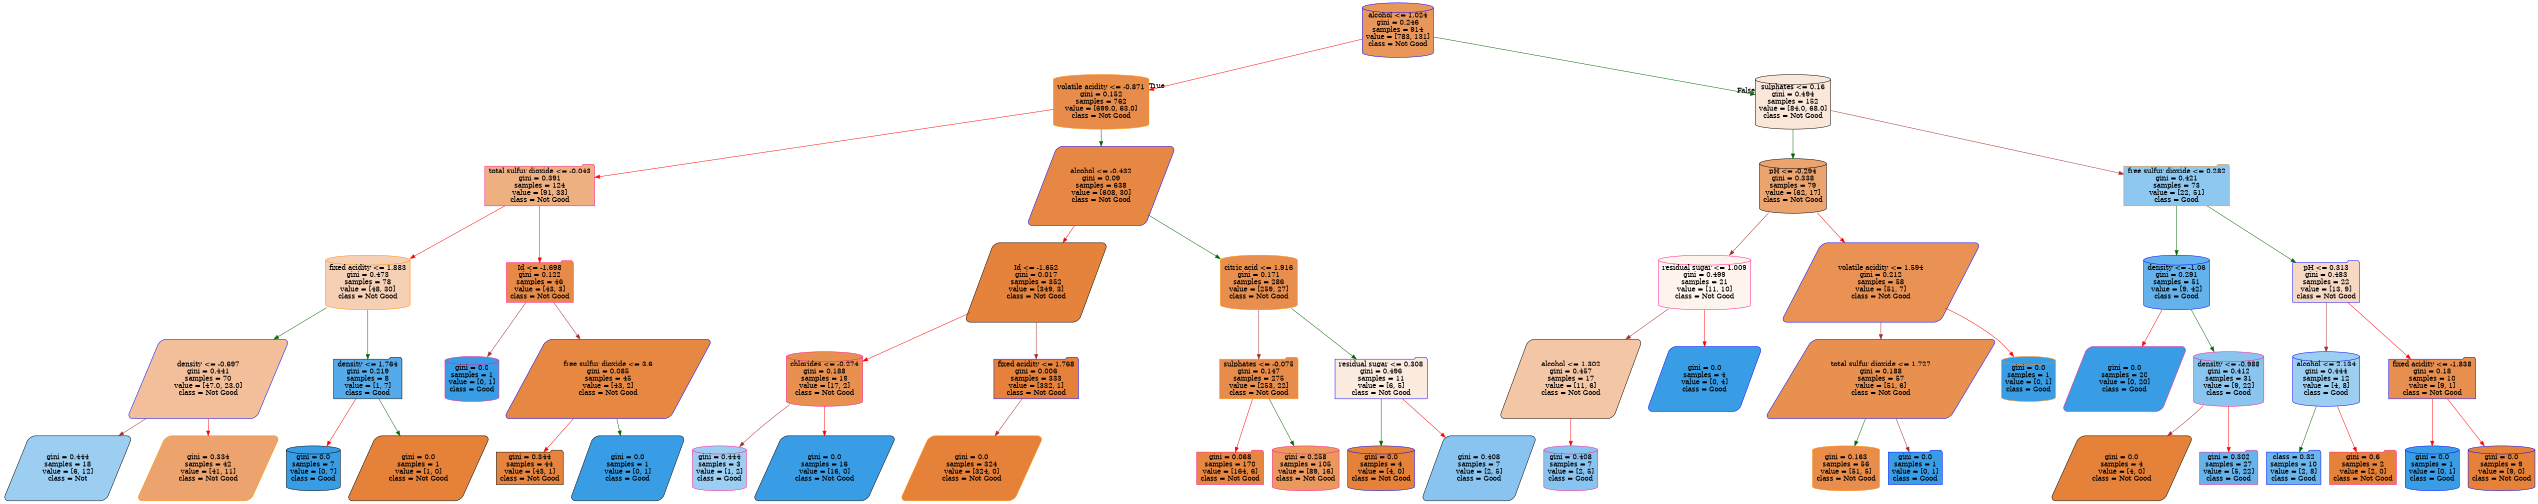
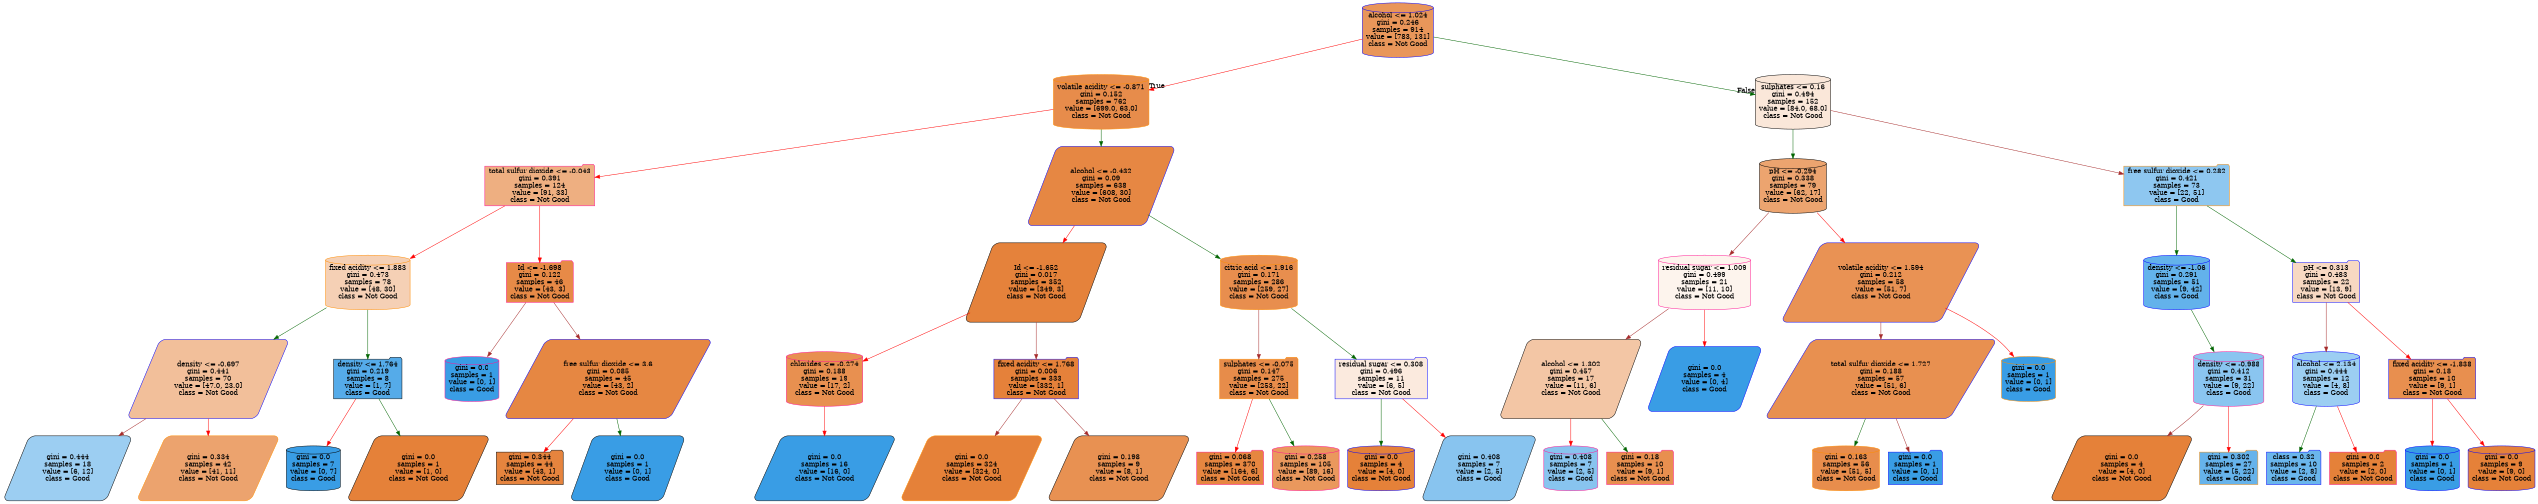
(2125, 379) -> none
(68, 468) -> (68, 468)
(719, 468) -> none
none -> (1119, 468)
(1230, 468) -> (1230, 468)
none -> (1640, 468)
(2229, 468) -> (2229, 468)
(2363, 468) -> (2363, 468)
